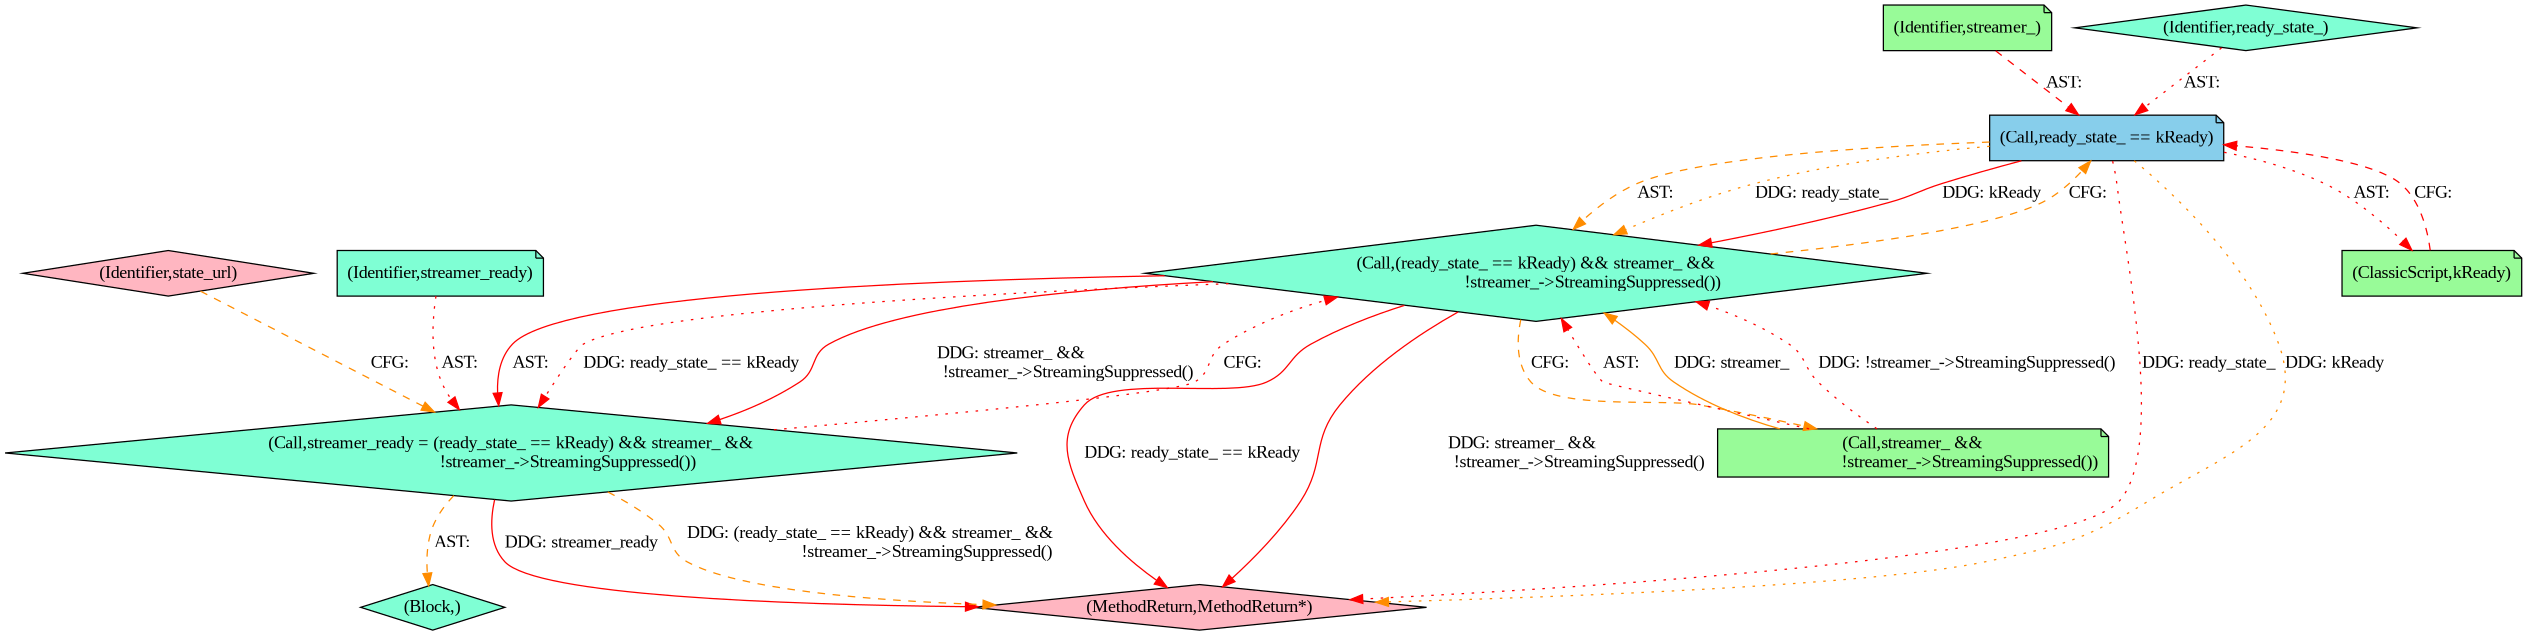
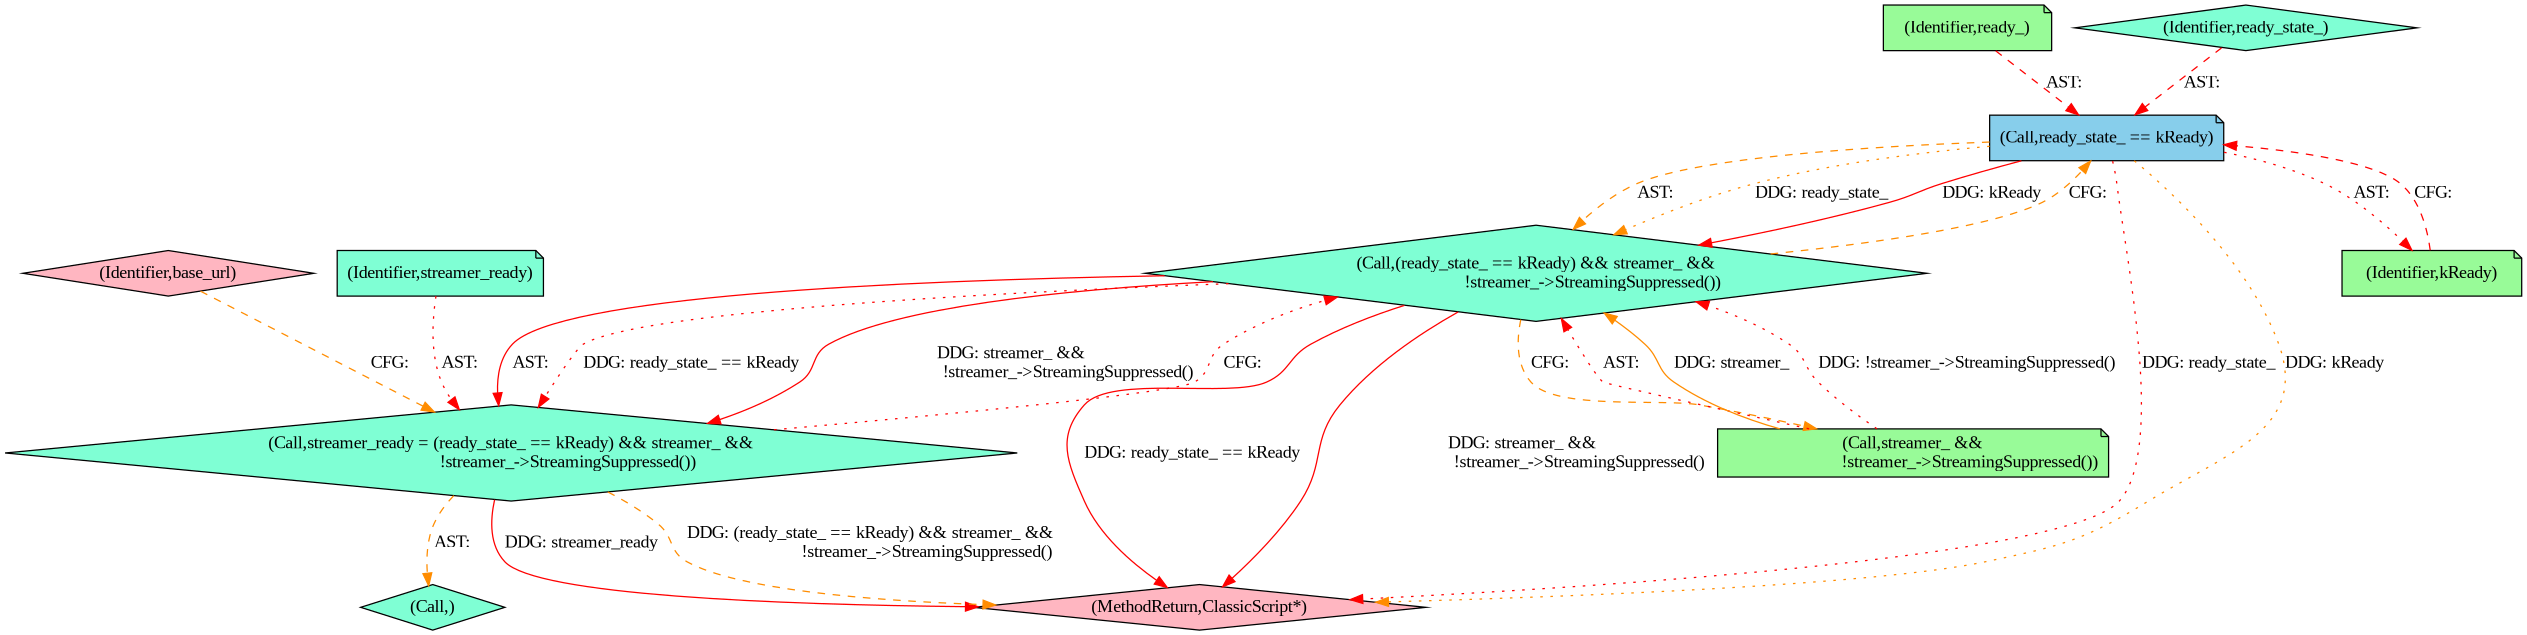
(1968, 28) -> (1968, 28)
(2183, 77) -> (2183, 77)
(168, 273) -> (168, 273)
(2432, 273) -> (2432, 273)
(433, 607) -> (433, 607)
(1199, 607) -> (1199, 607)
